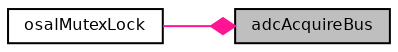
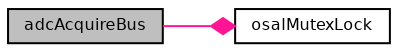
(187, 26) -> (187, 26)
